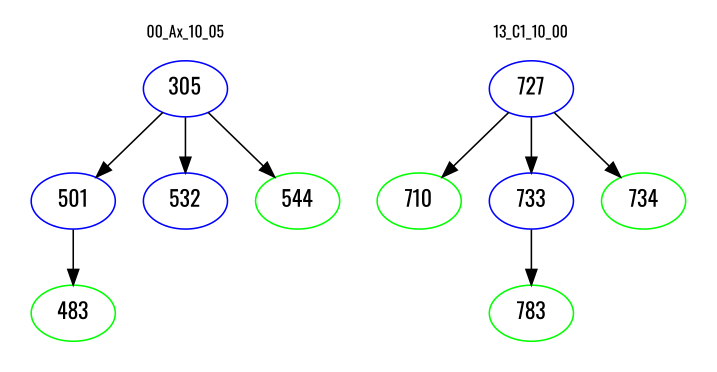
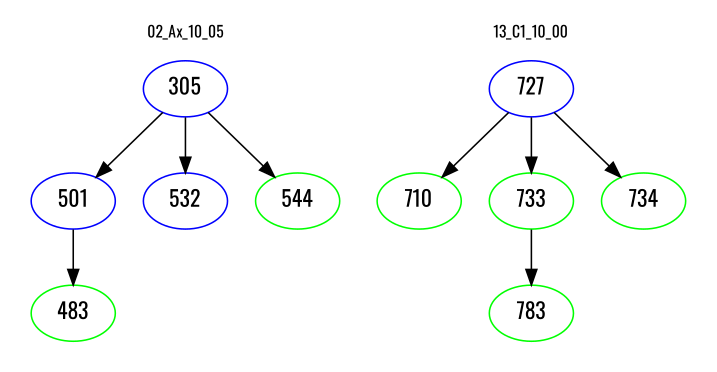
(185, 34) -> (185, 34)
(531, 201) -> (531, 201)
